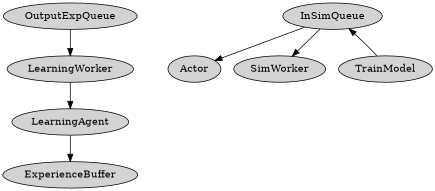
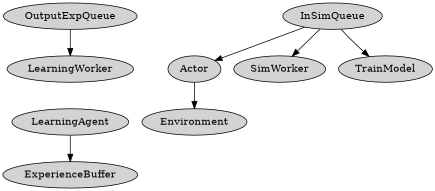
(366, 45) -> (352, 41)
(70, 92) -> none
none -> (194, 122)
